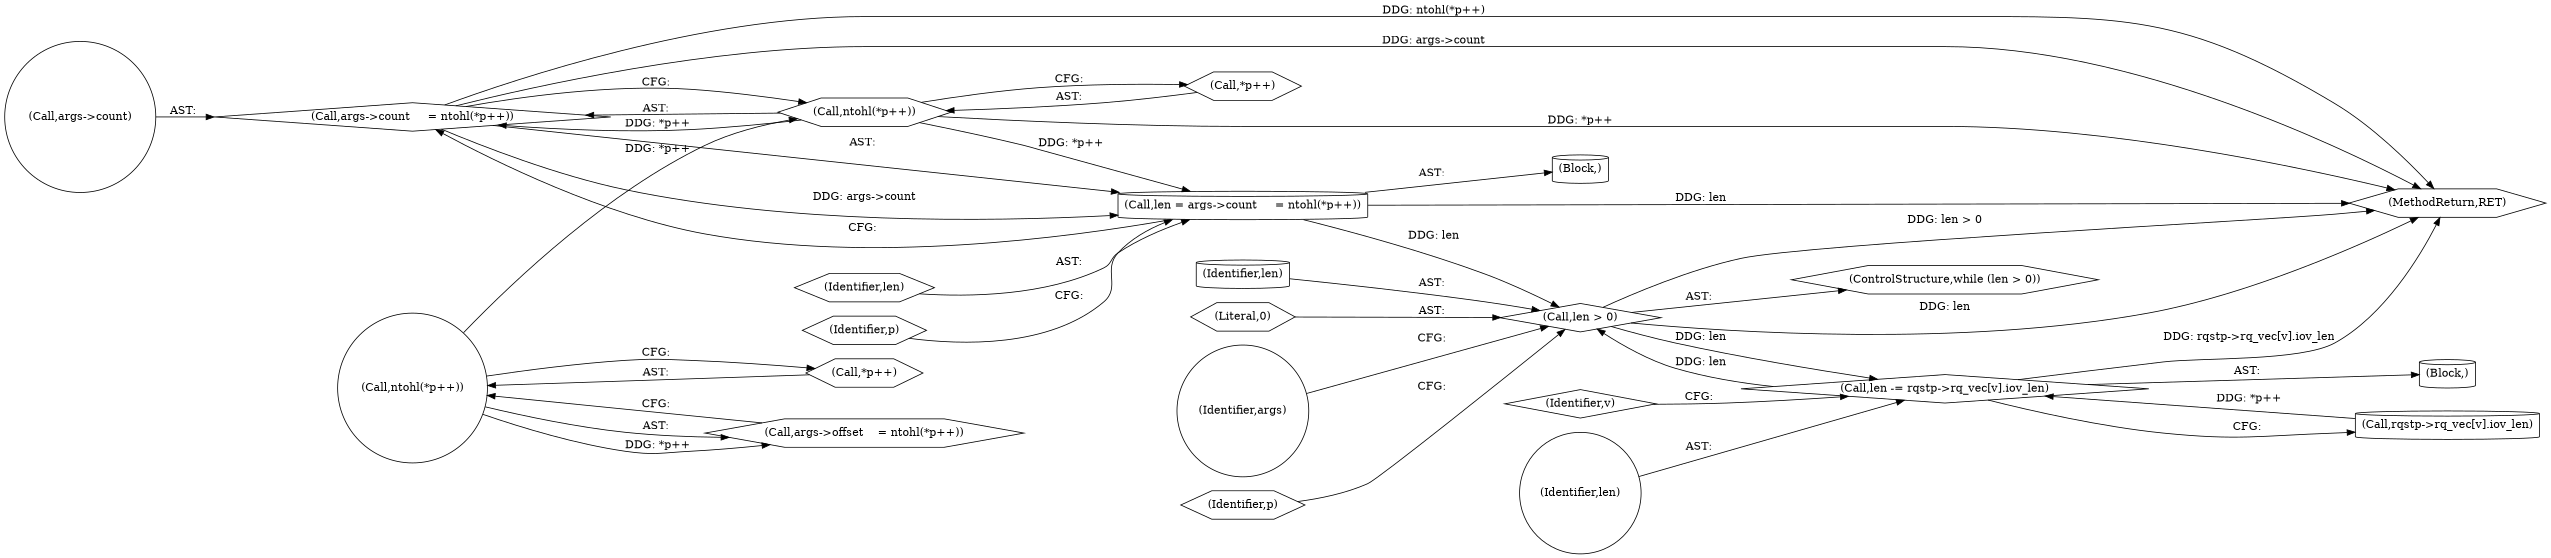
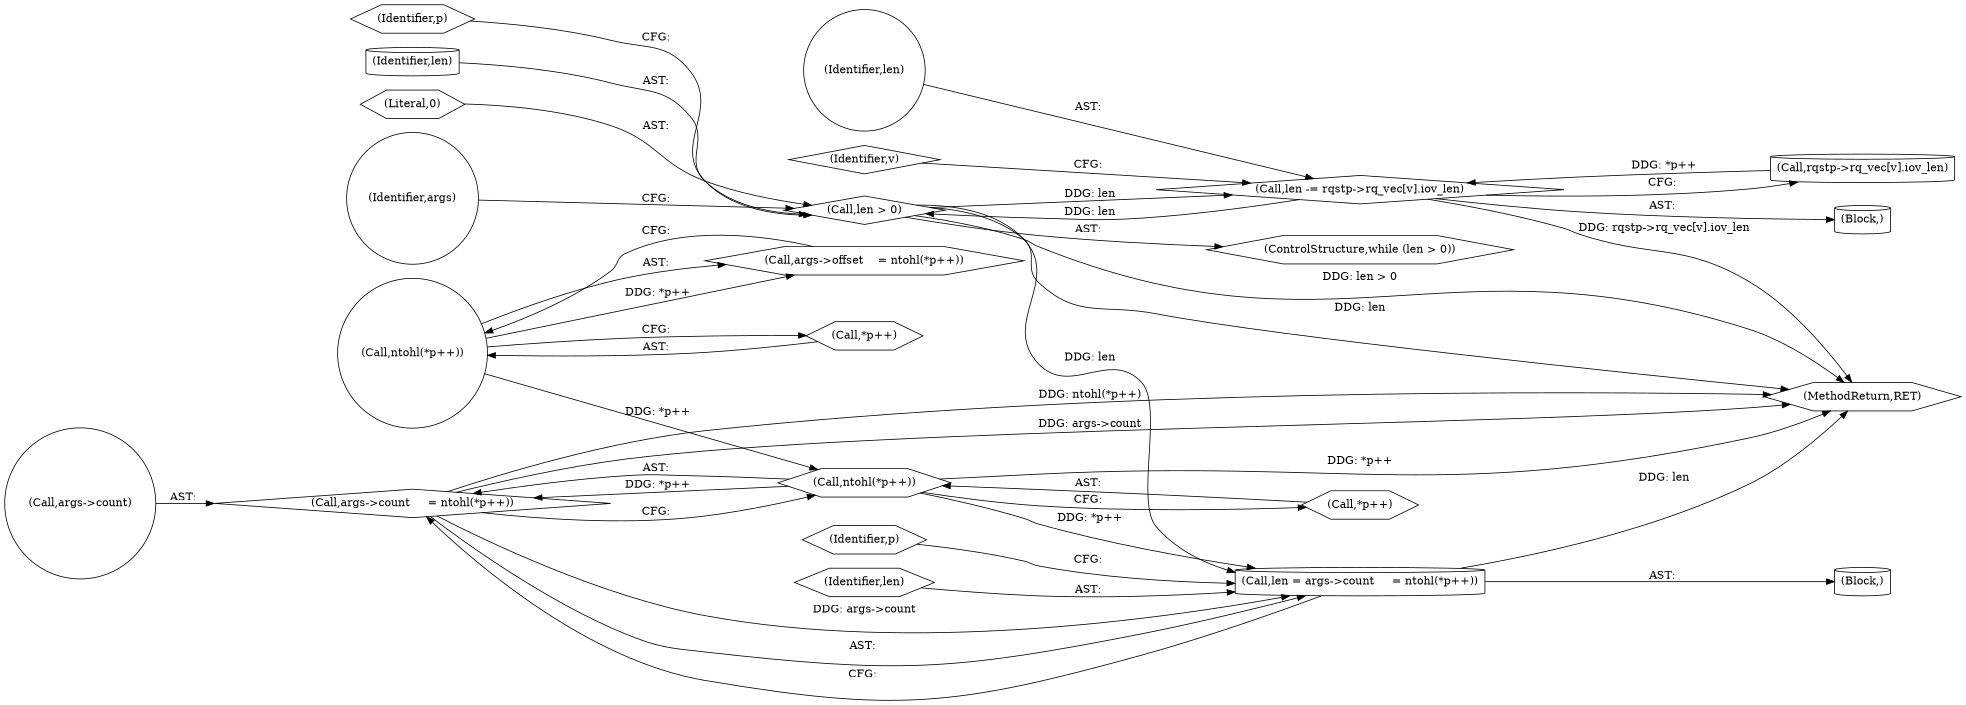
(1430, 255) -> (1082, 374)
